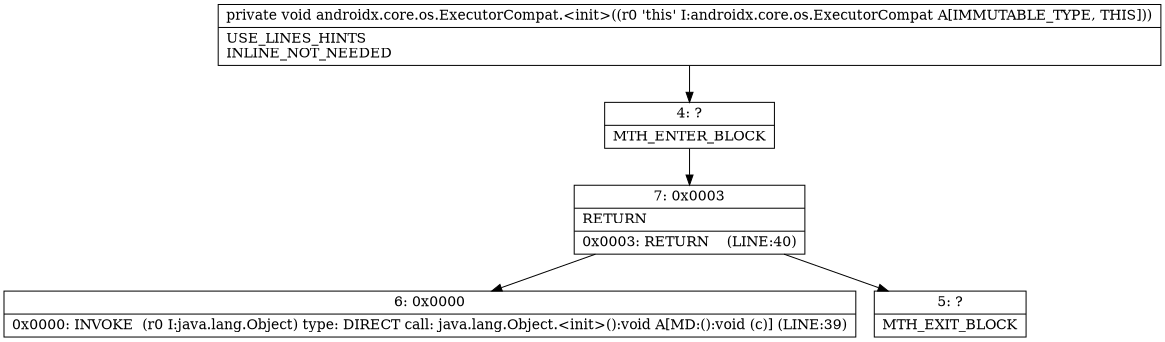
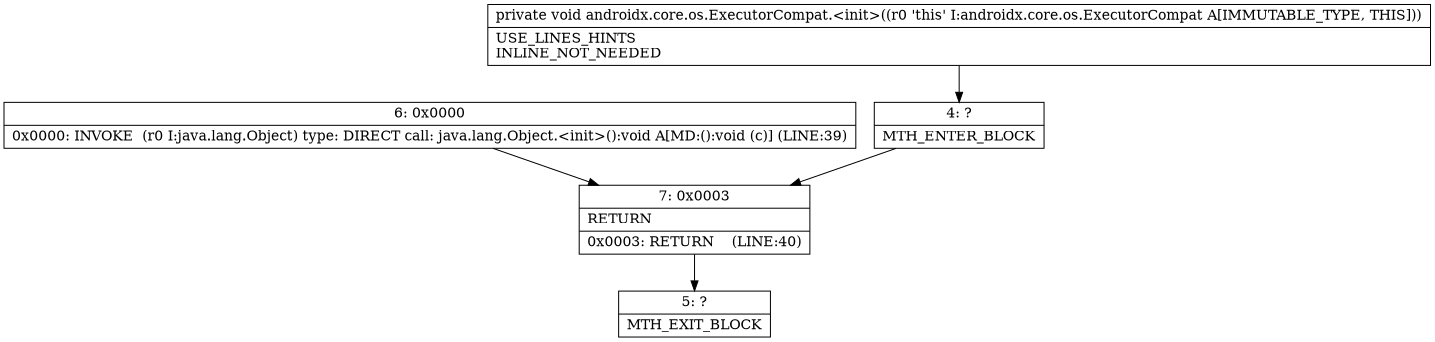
(548, 271) -> (541, 165)
